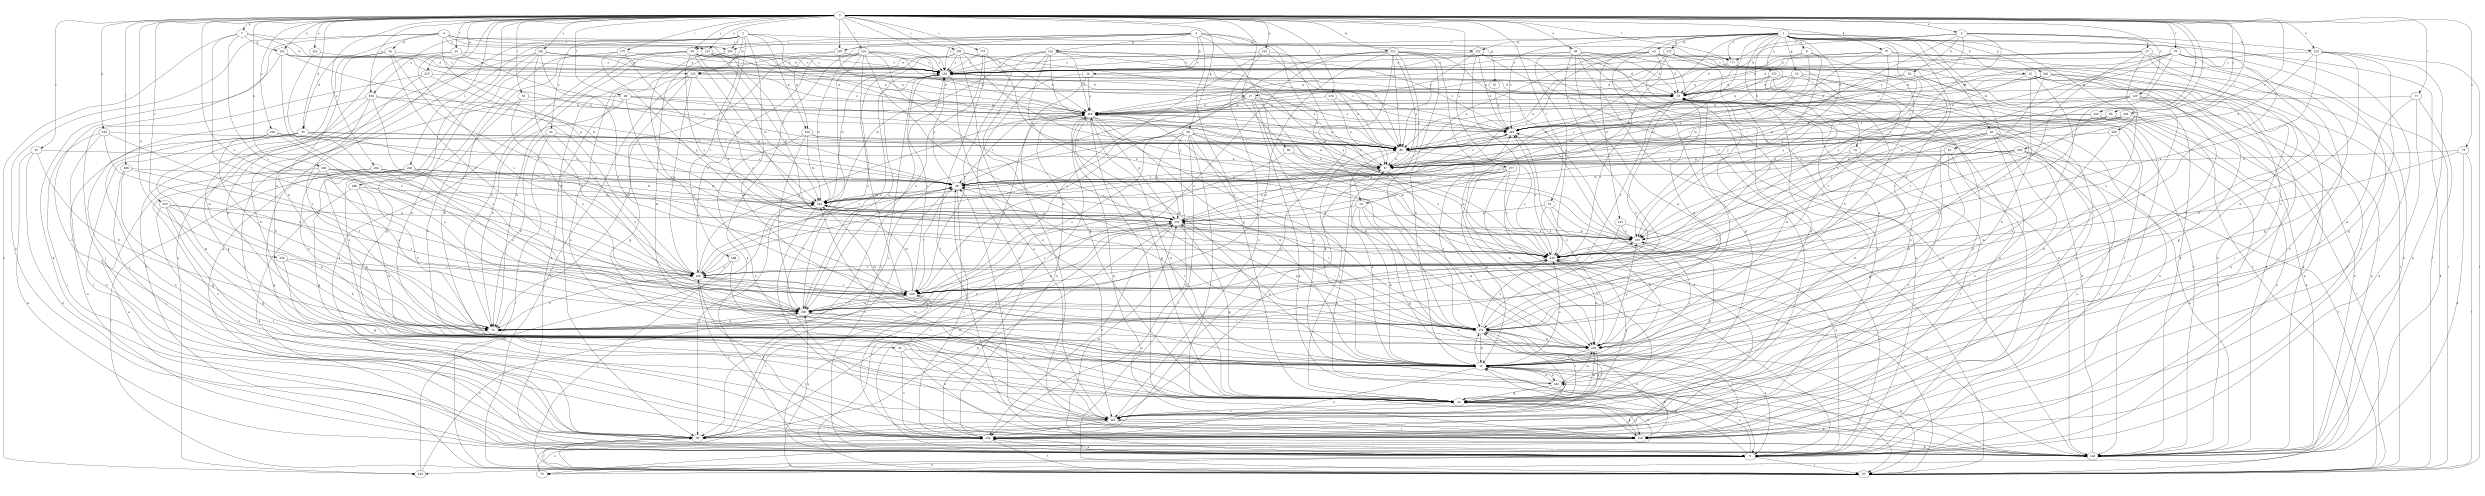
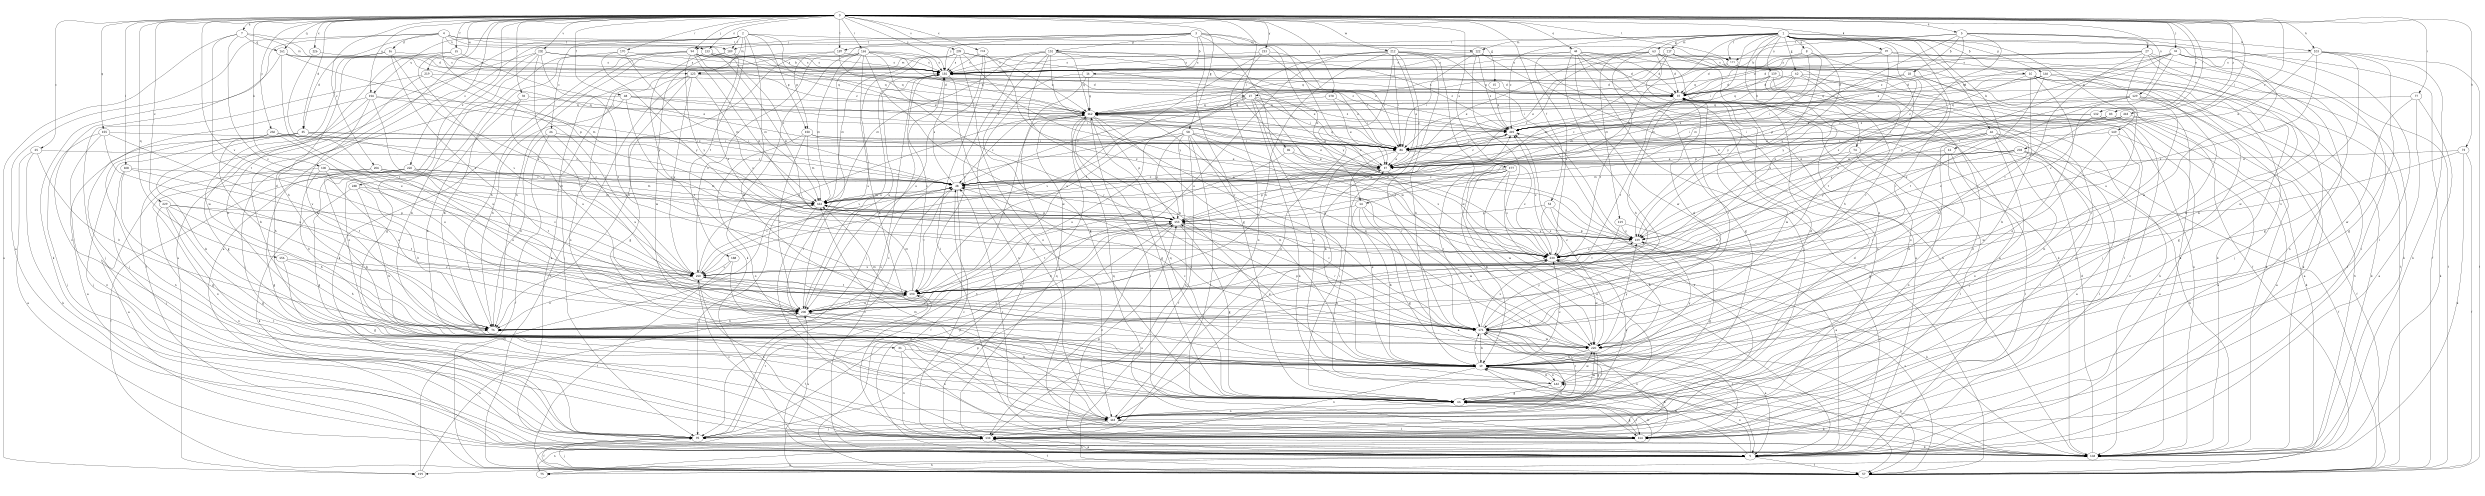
(628, 65) -> none
(2152, 303) -> (2079, 380)
